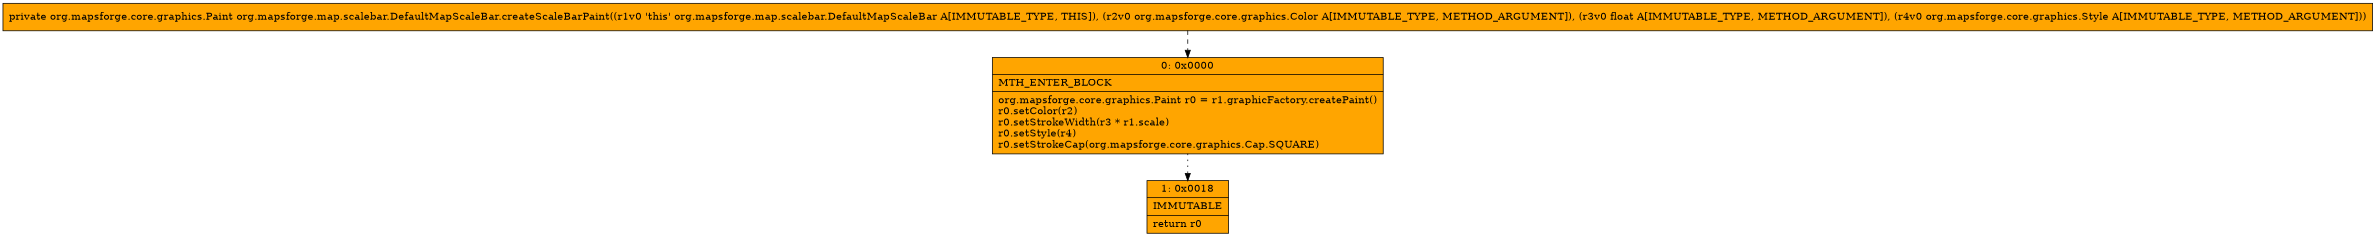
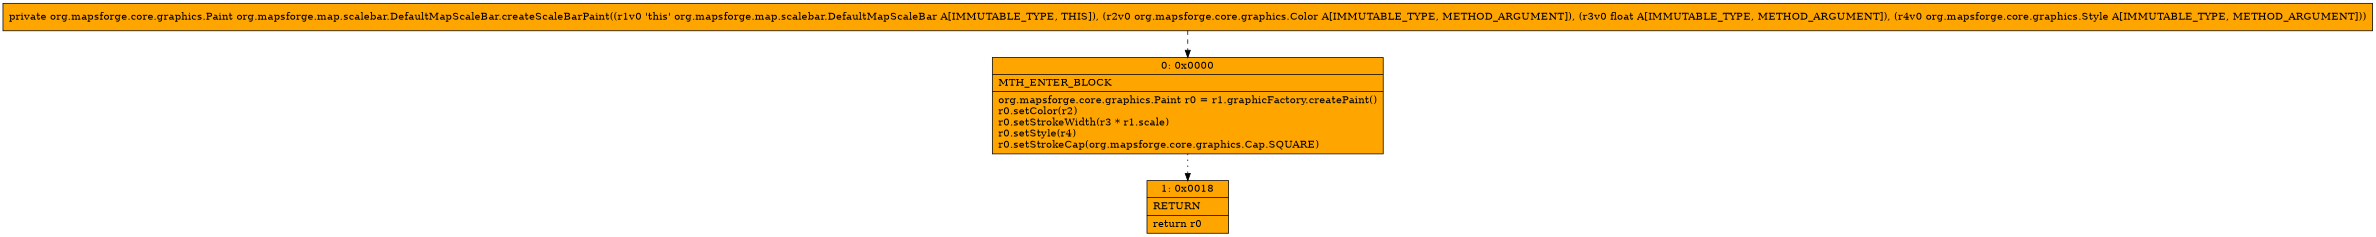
(1188, 206) -> (1177, 206)
